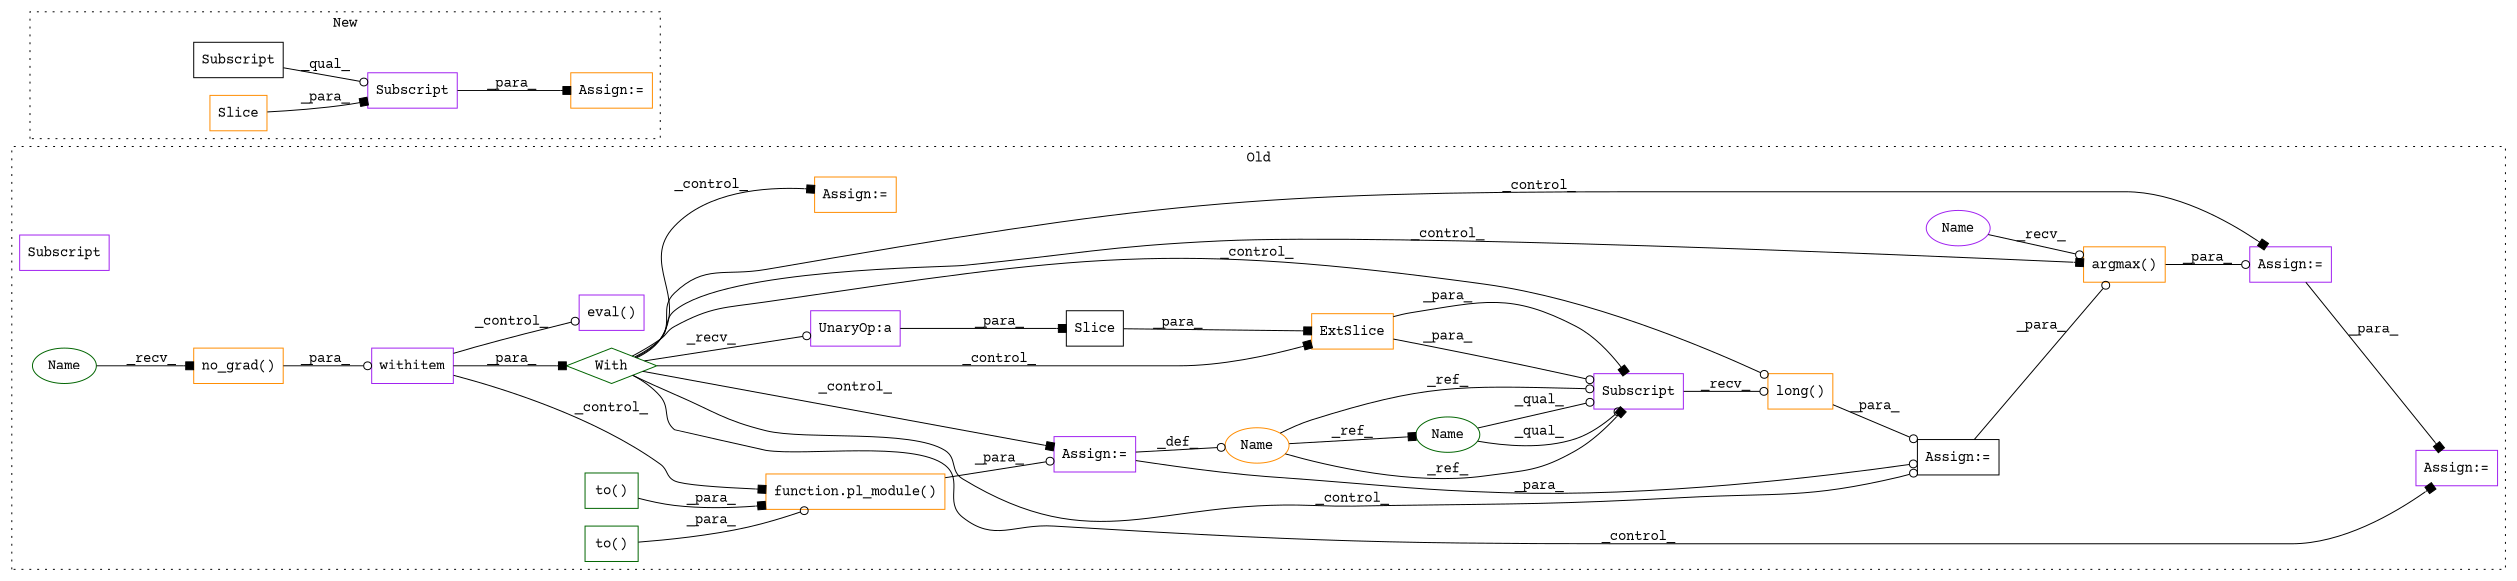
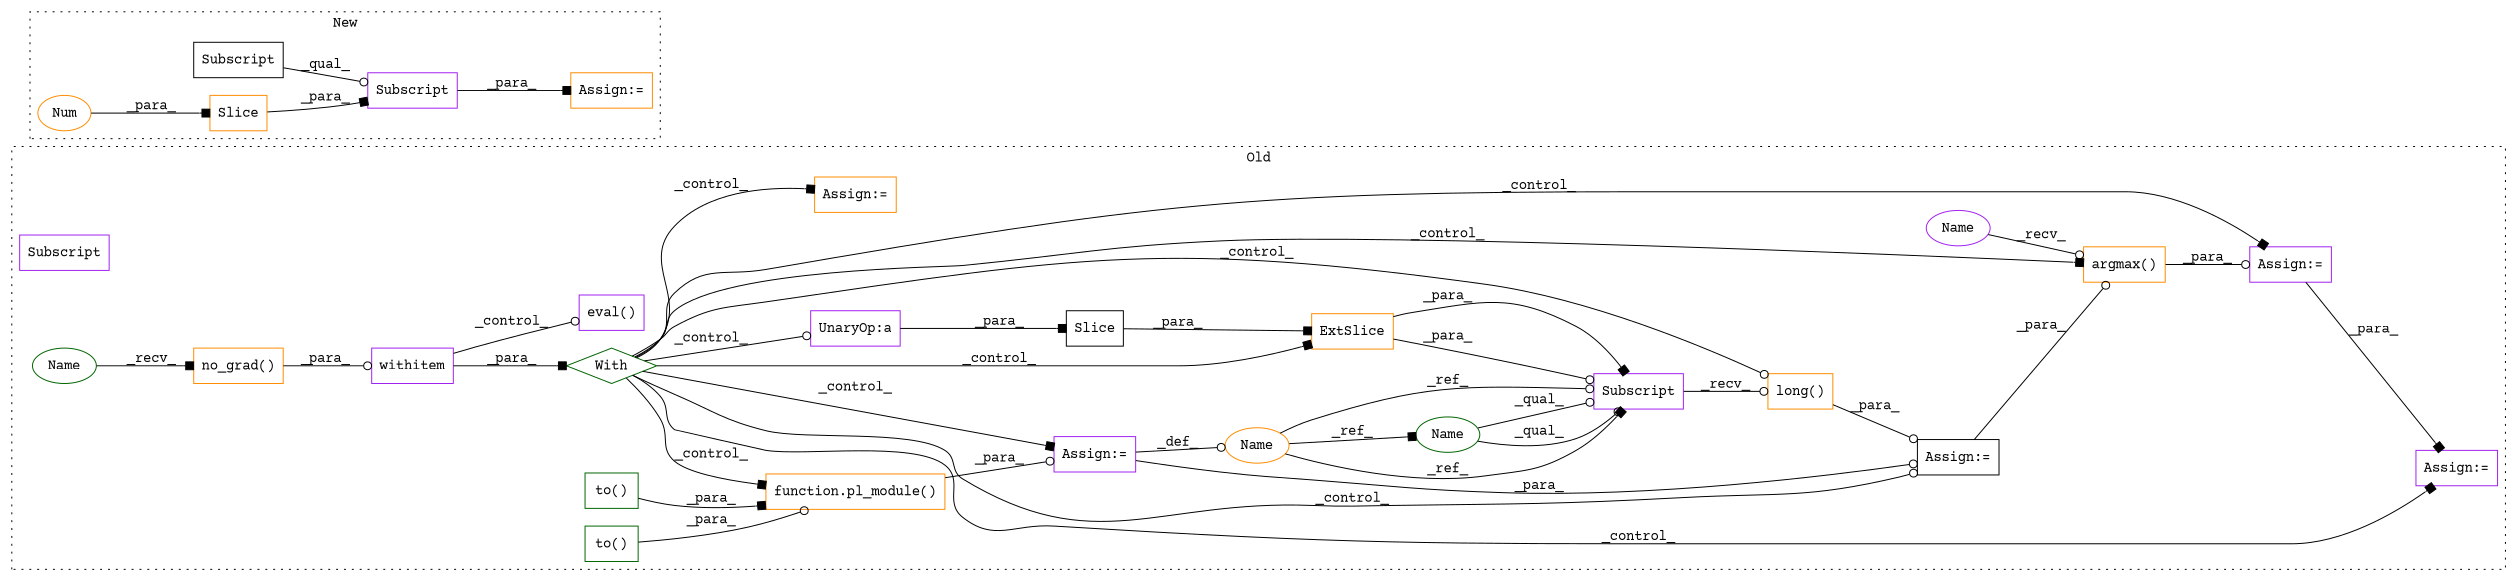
none -> (64, 113)
(711, 338) -> (711, 338)
(608, 433) -> (670, 456)
